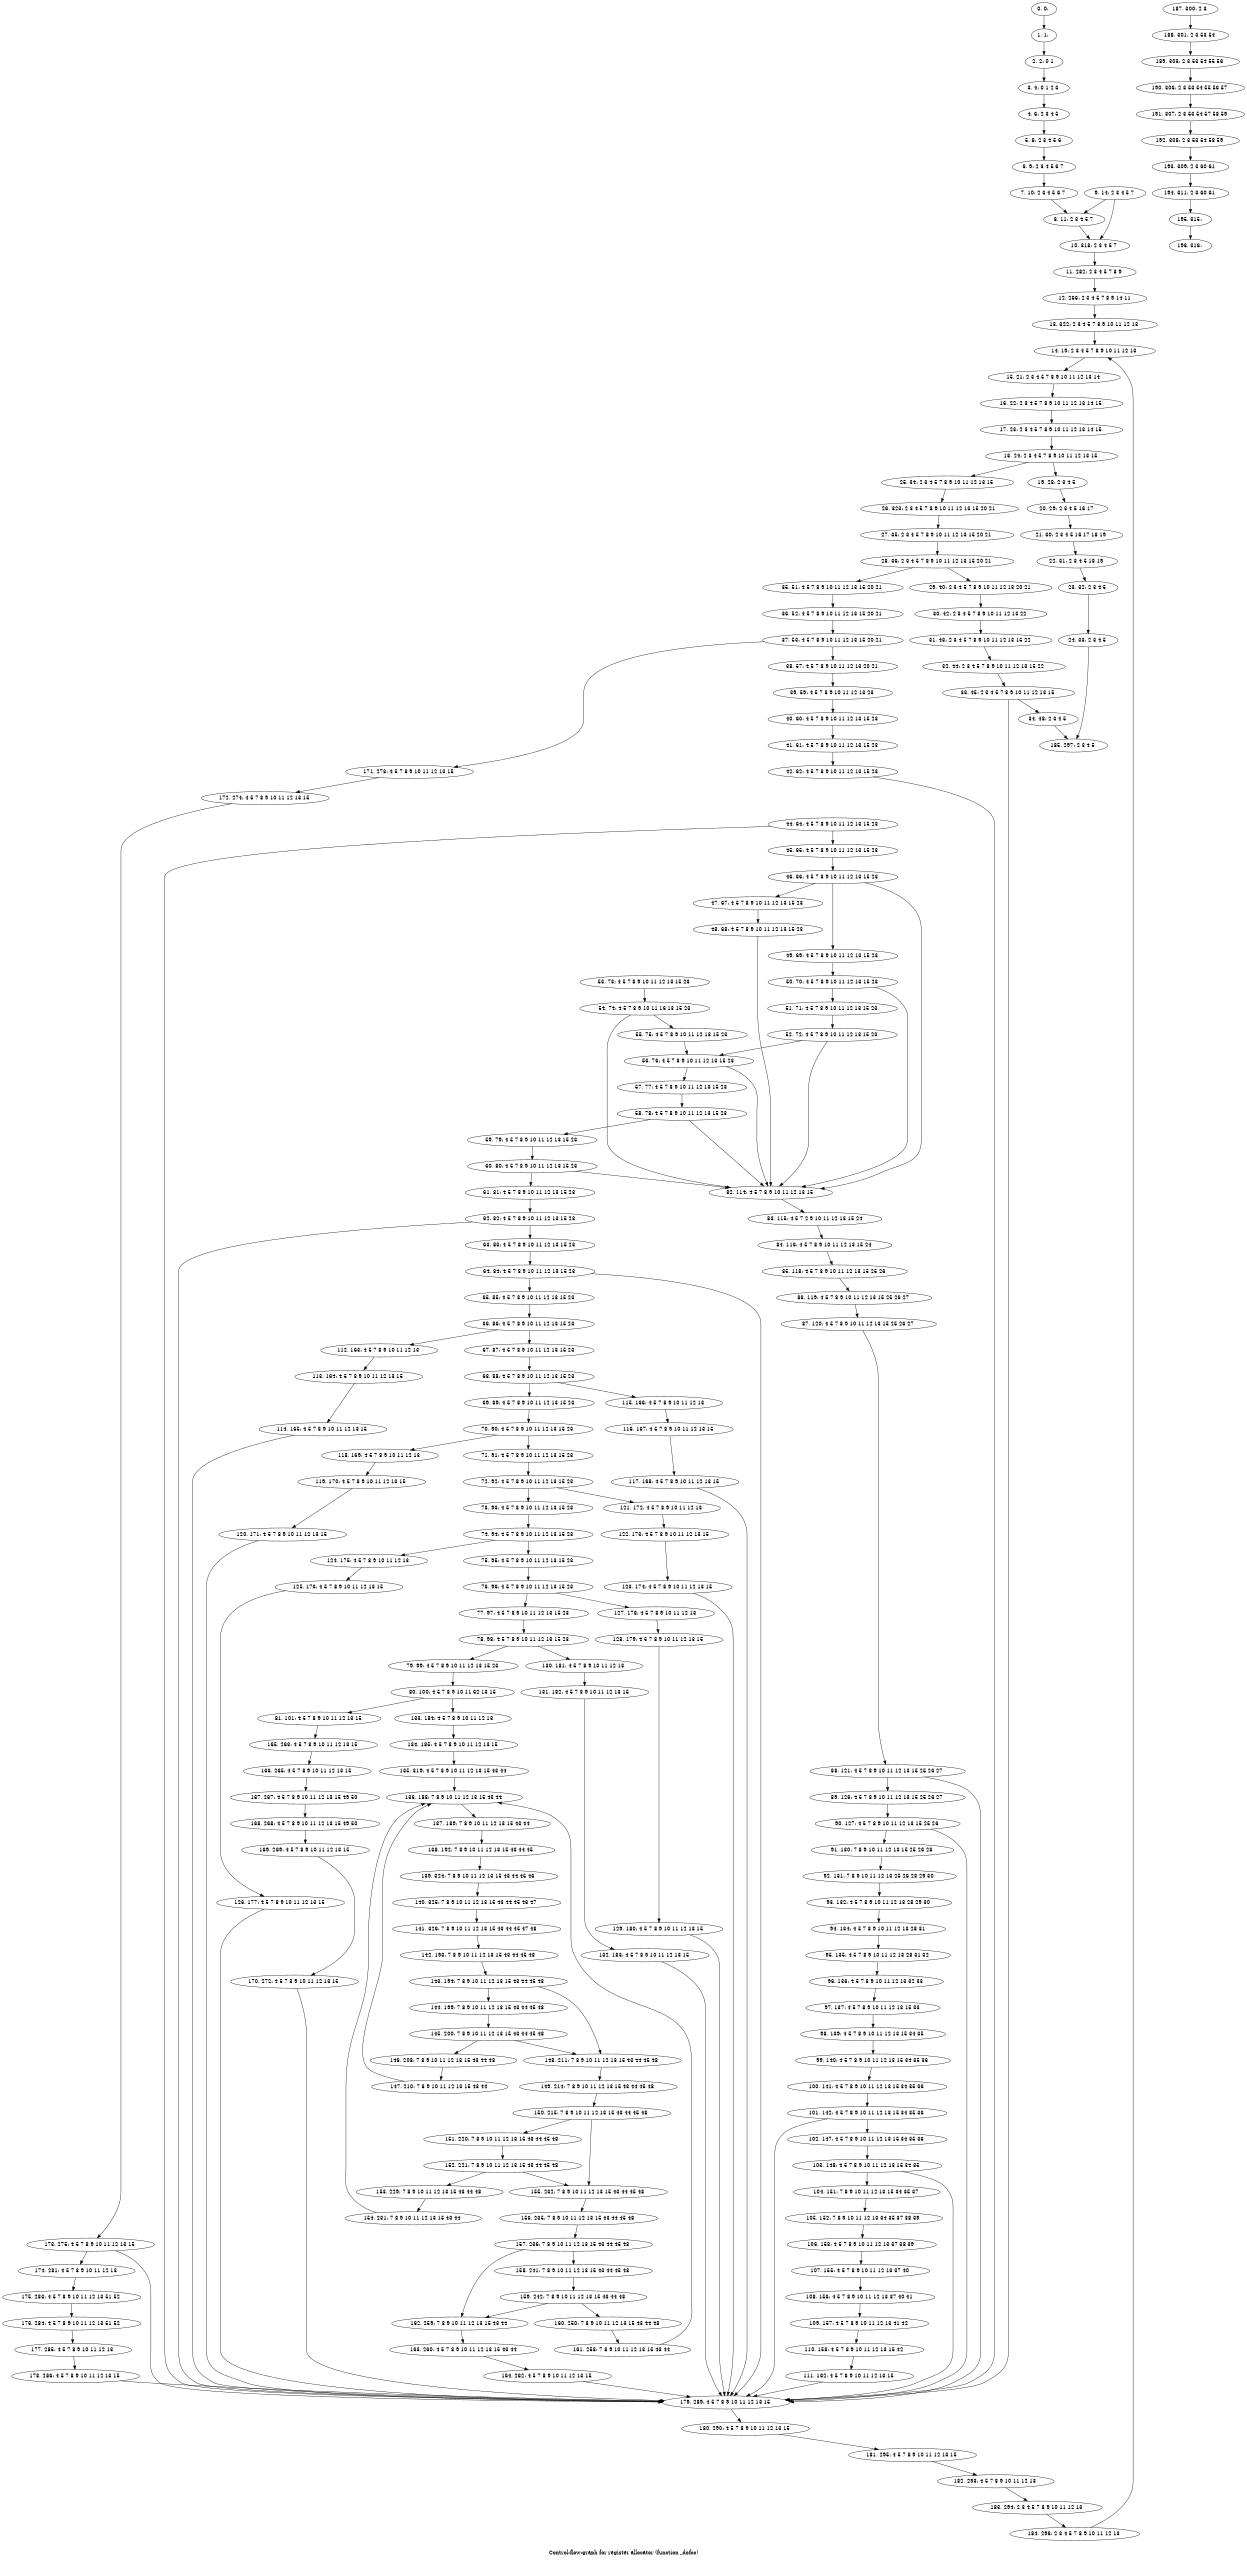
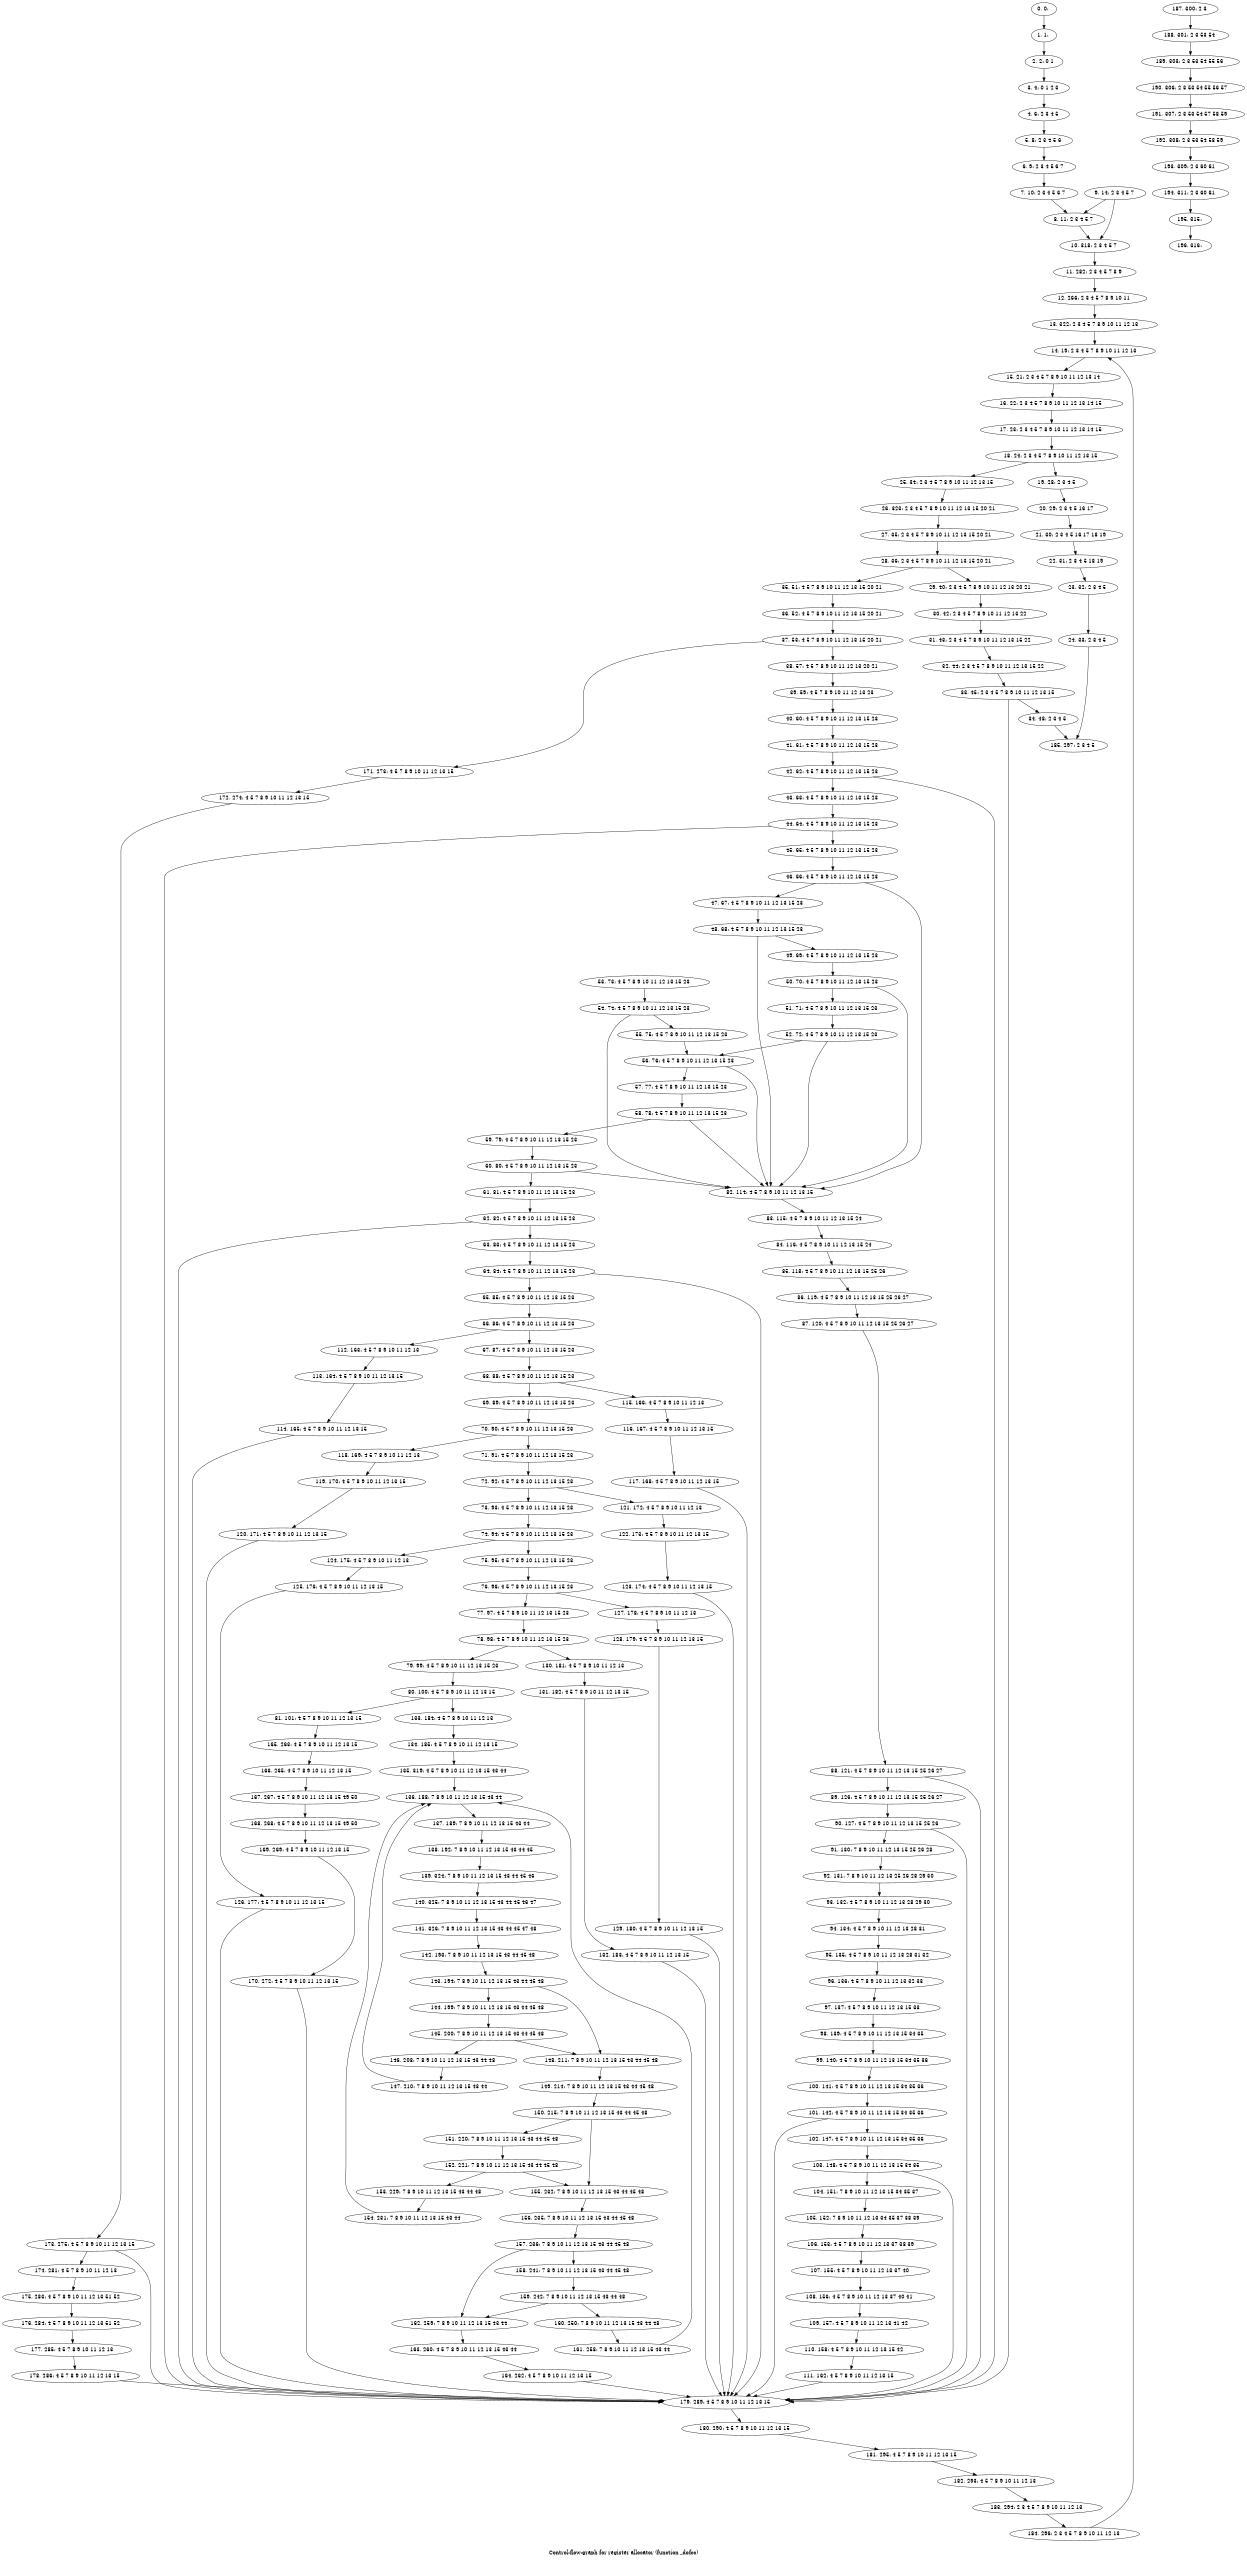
(1095, 298) -> (1095, 298)
none -> (833, 798)
(833, 915) -> (794, 942)
(645, 1009) -> (645, 1009)
(815, 1219) -> (815, 1219)
(453, 1692) -> (453, 1692)
